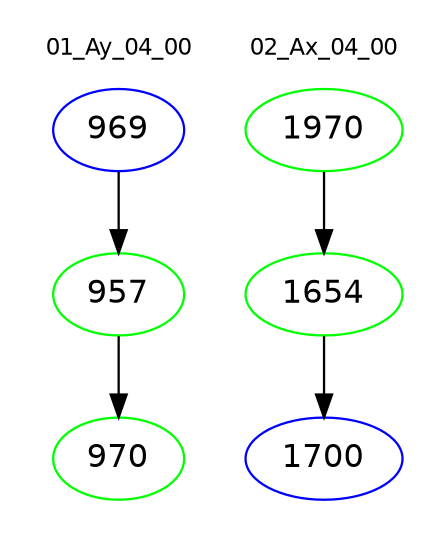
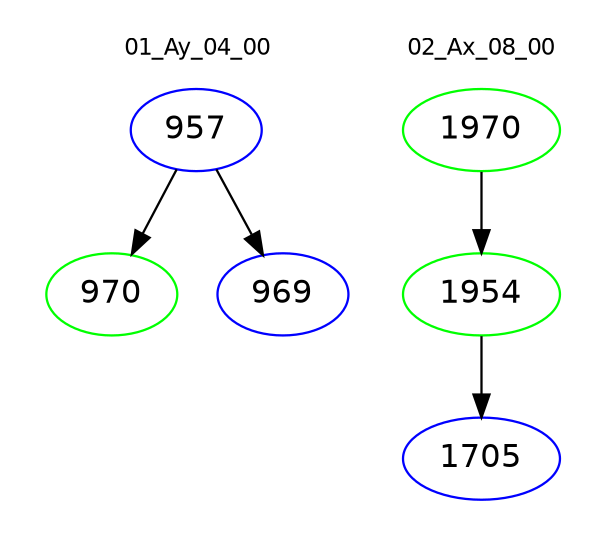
(324, 49) -> (481, 49)
(119, 201) -> (234, 202)
(119, 294) -> (196, 130)
(324, 294) -> (481, 294)
(324, 459) -> (481, 459)
